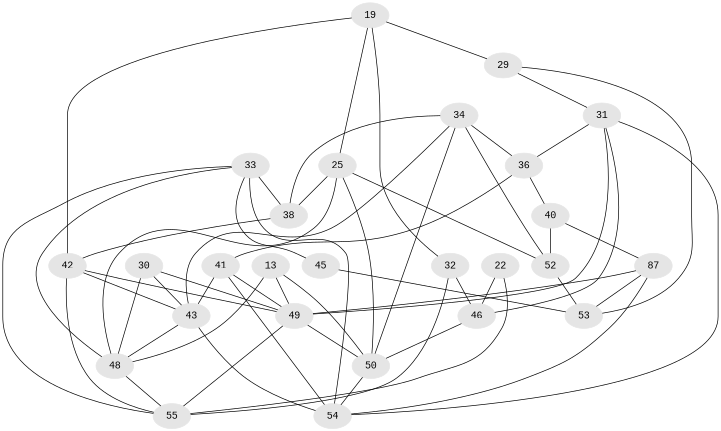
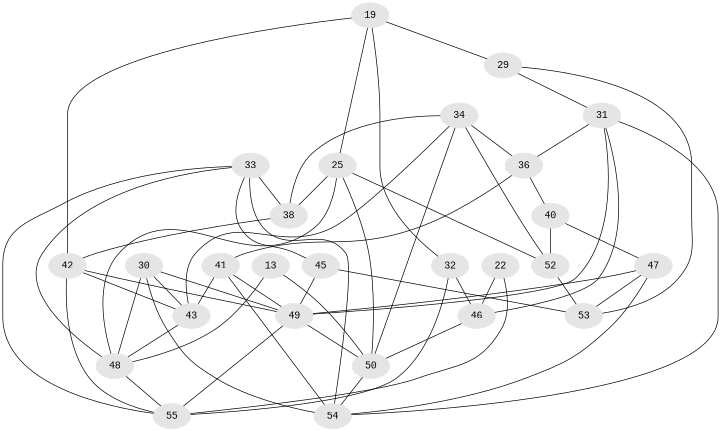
(653, 266) -> (653, 266)
(282, 291) -> (309, 288)
(249, 380) -> (207, 373)
